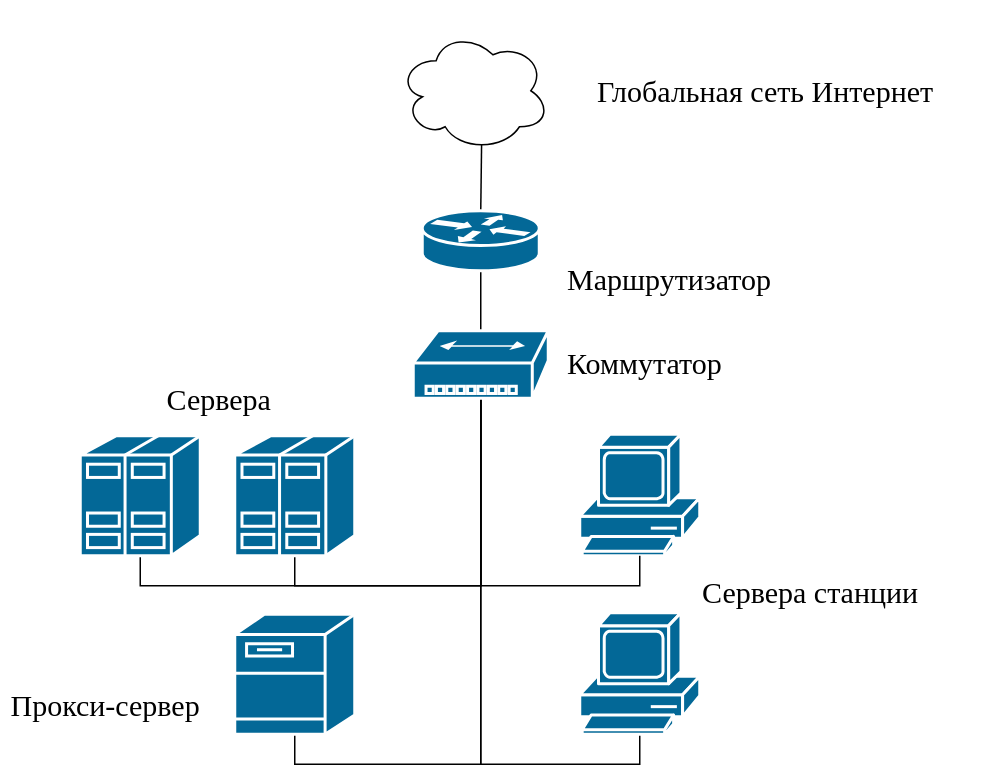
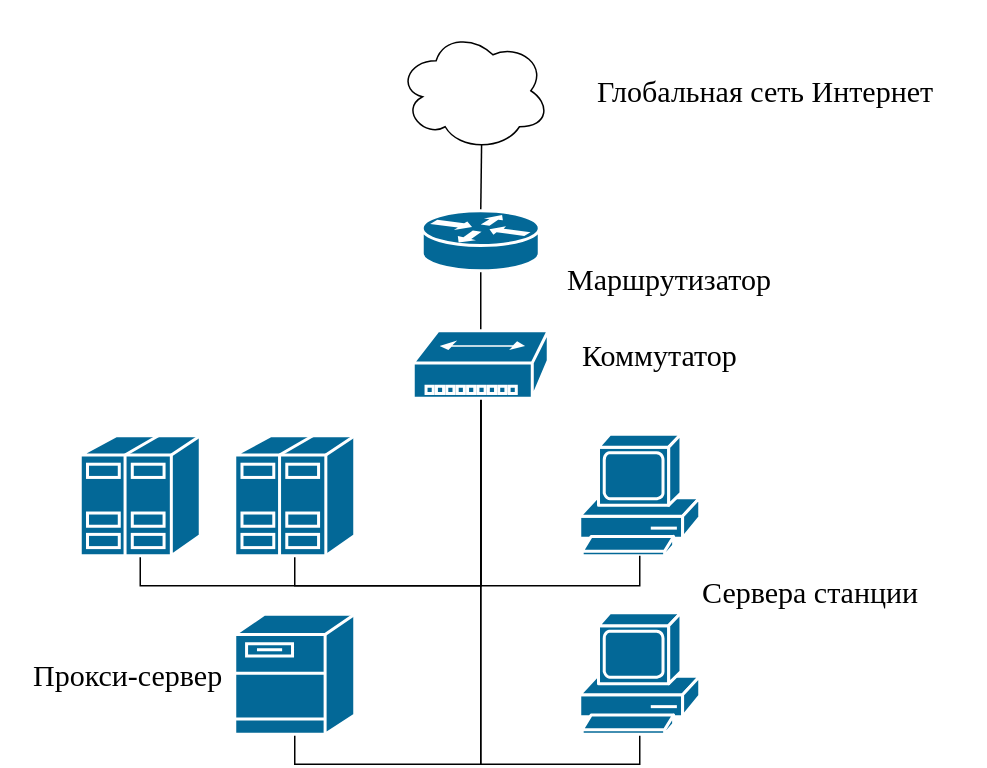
(655, 362) -> (670, 355)
(224, 398) -> none
(110, 704) -> (133, 674)
